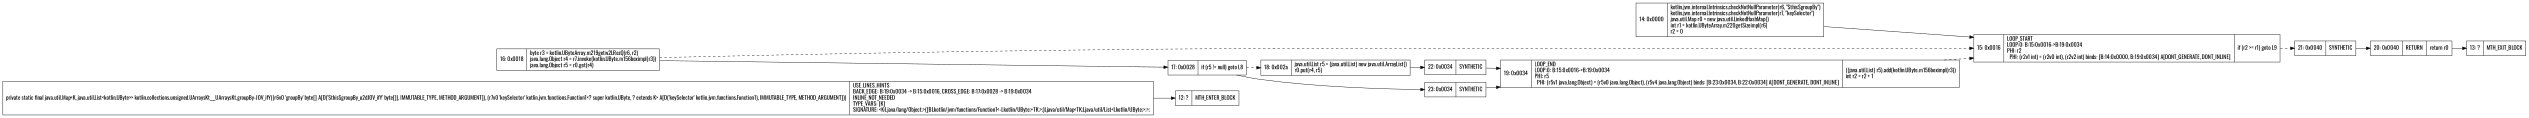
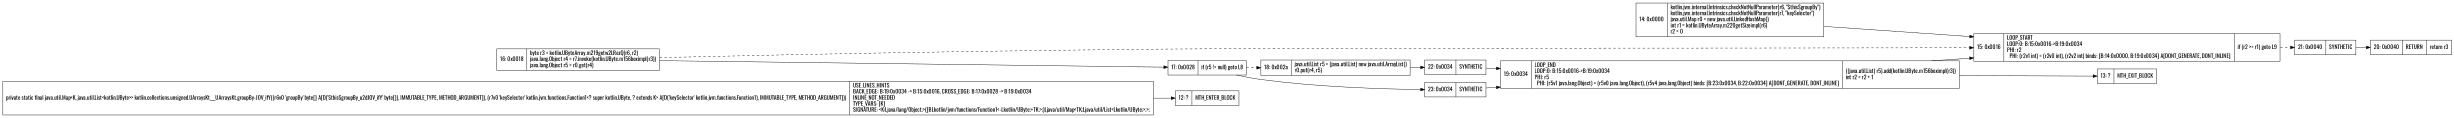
(2439, 48) -> (2439, 47)
(2457, 48) -> (2026, 76)
(1957, 59) -> (1951, 60)
